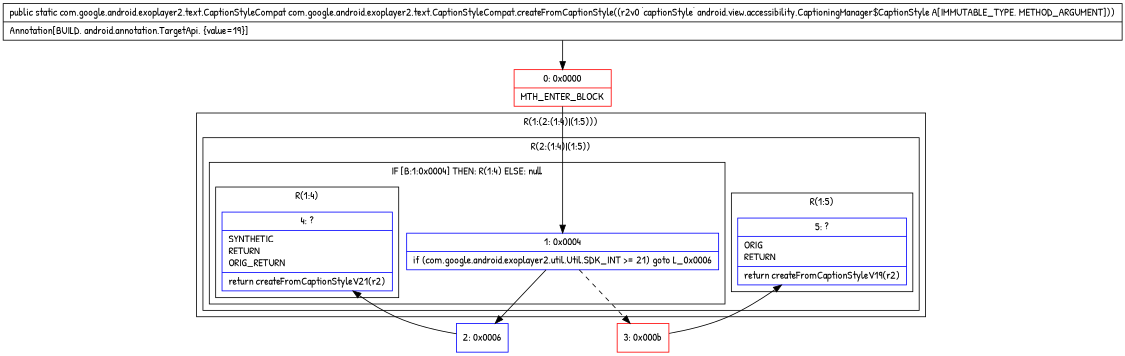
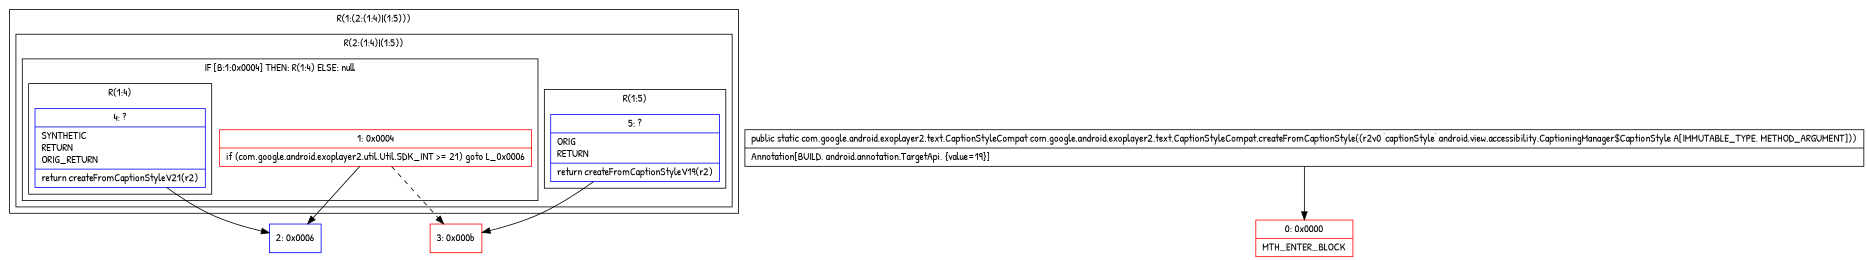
(563, 169) -> none
(563, 251) -> (376, 148)
(408, 322) -> (221, 219)
(714, 322) -> (529, 219)
